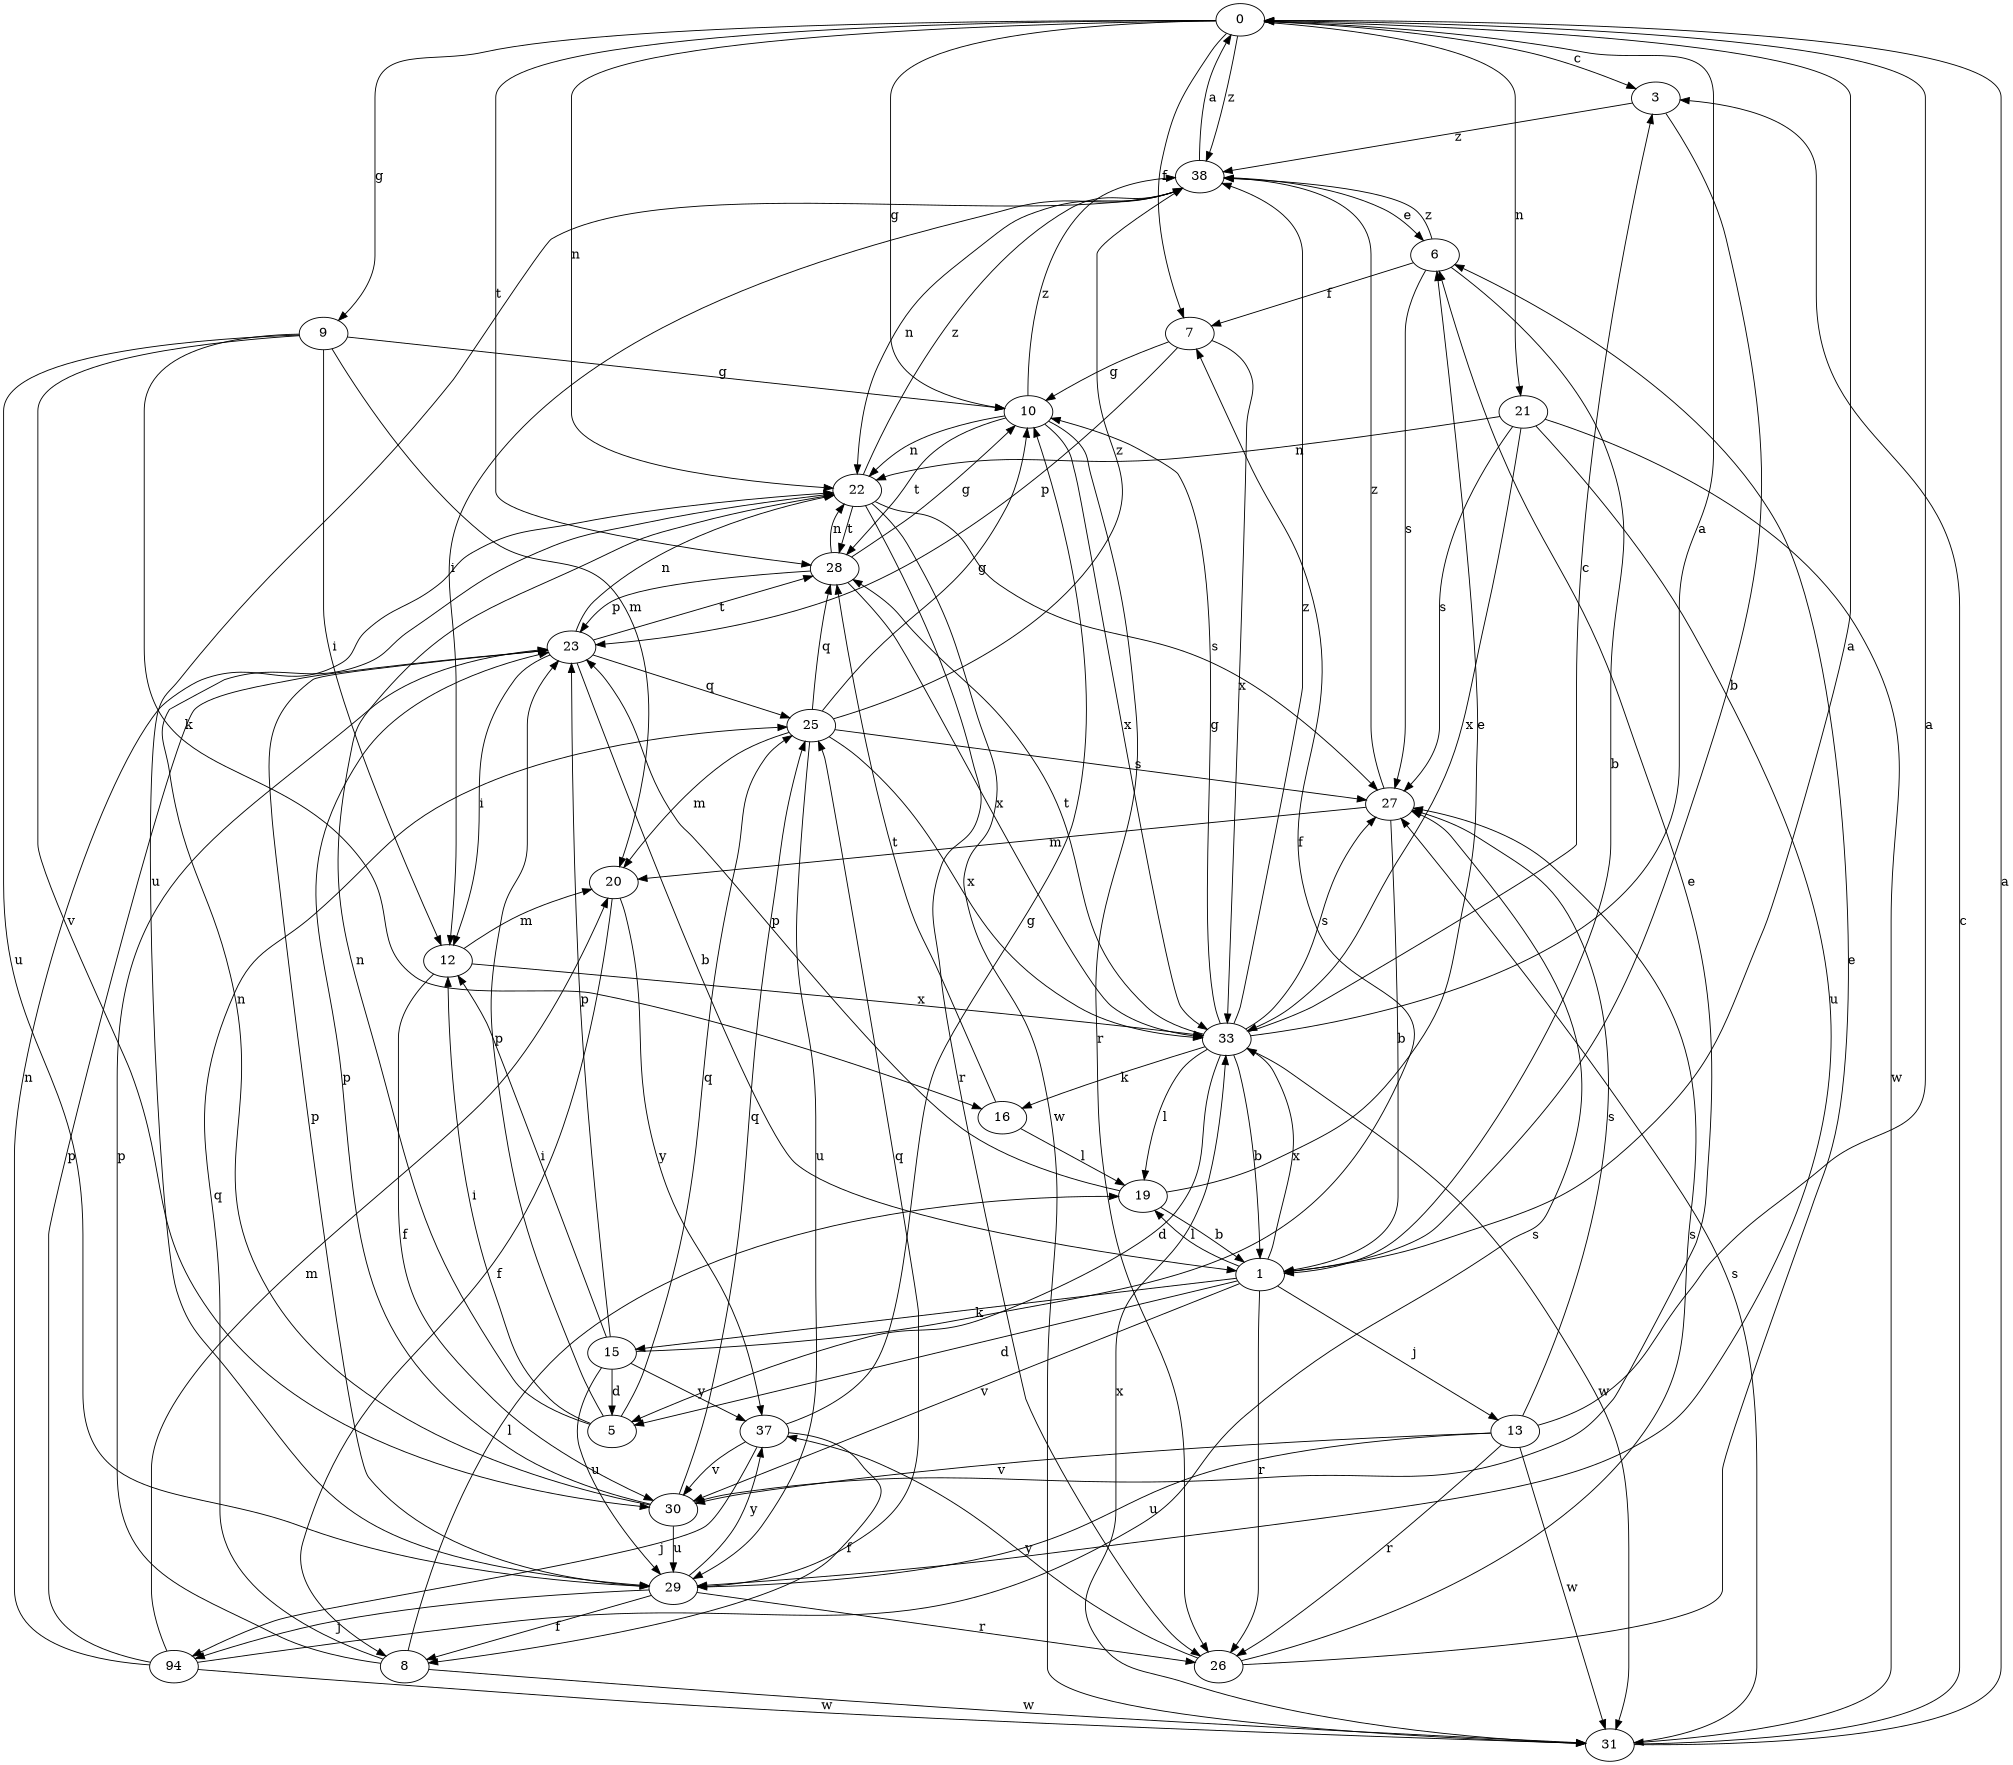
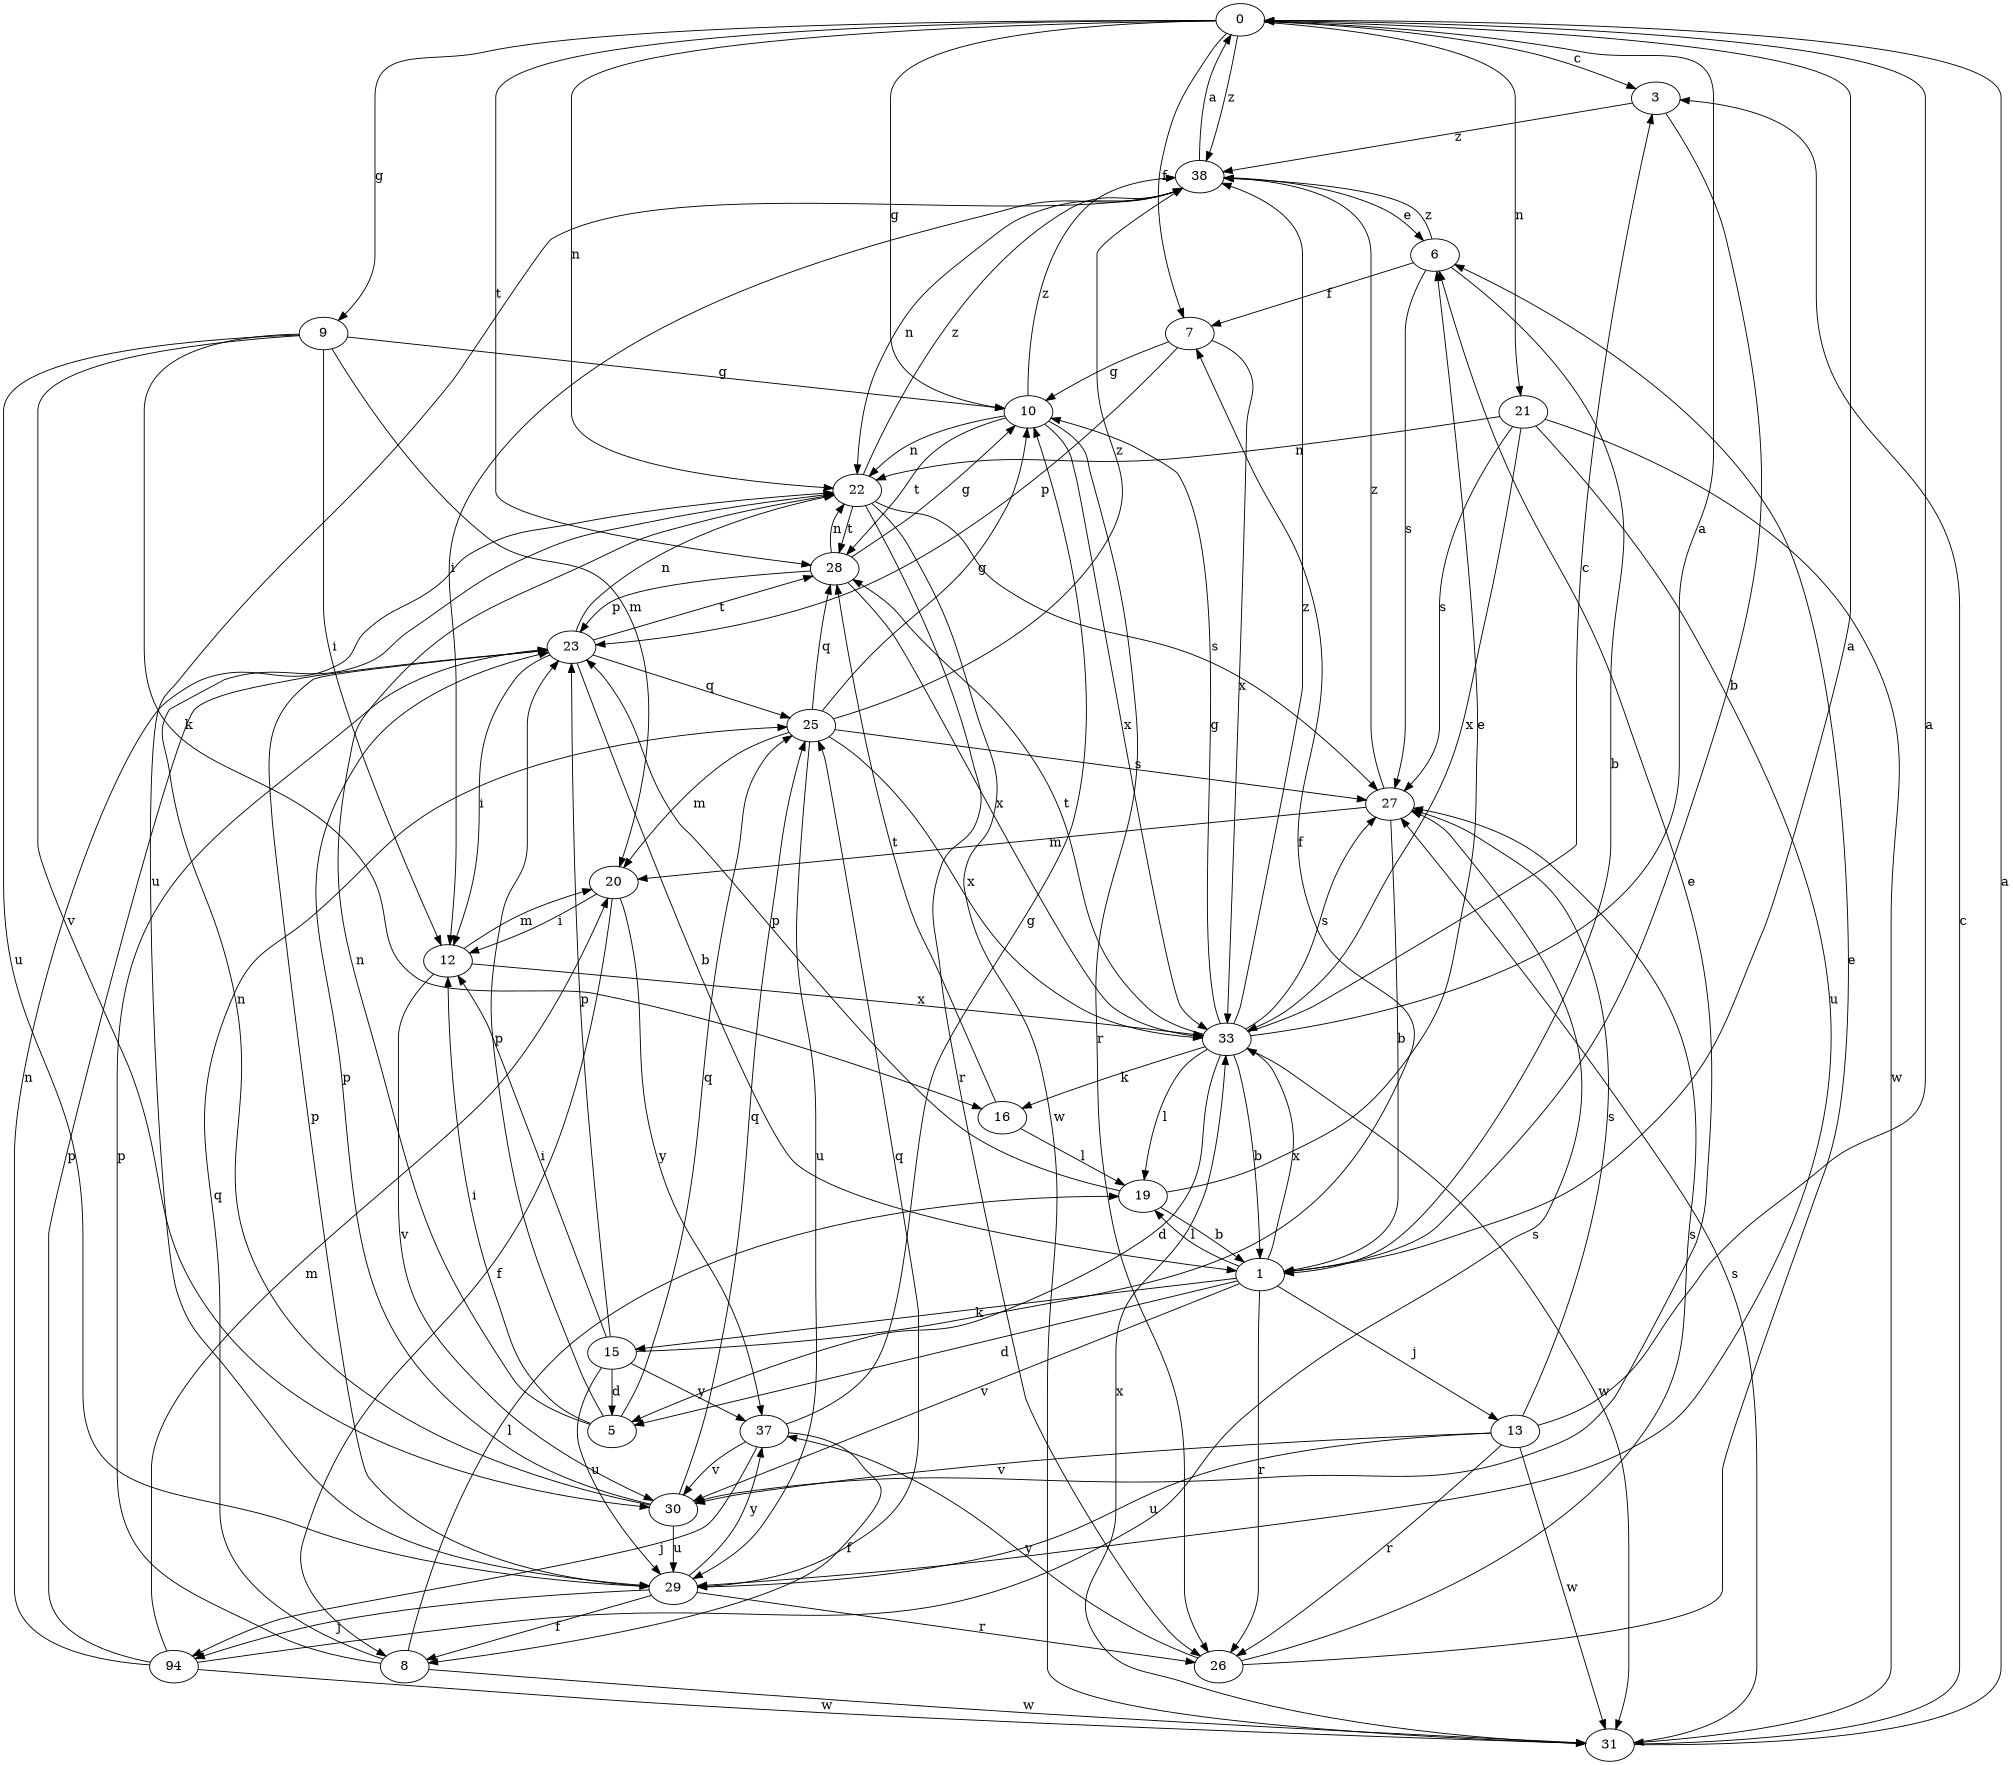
none -> (539, 925)
(405, 1235) -> (405, 1235)
